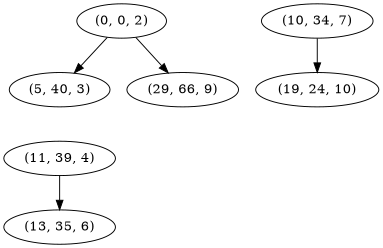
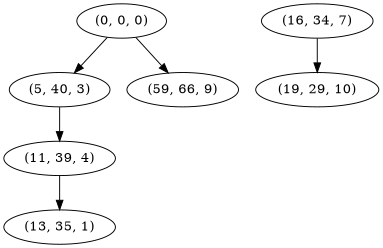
(122, 21) -> (122, 21)
(317, 21) -> (317, 21)
(183, 90) -> (183, 90)
(317, 90) -> (317, 90)
none -> (60, 119)
(60, 227) -> (60, 227)
